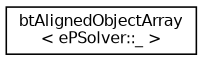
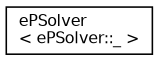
(101, 31) -> (79, 31)
